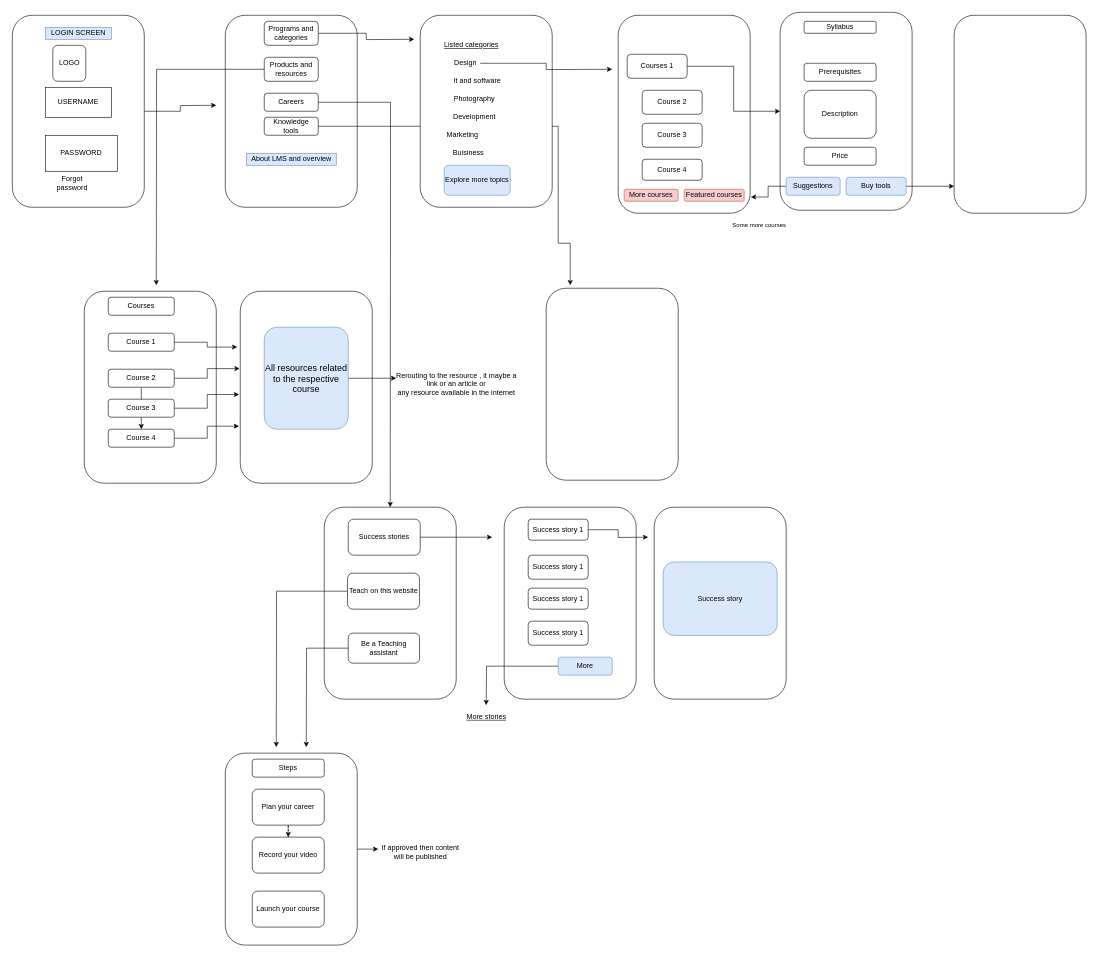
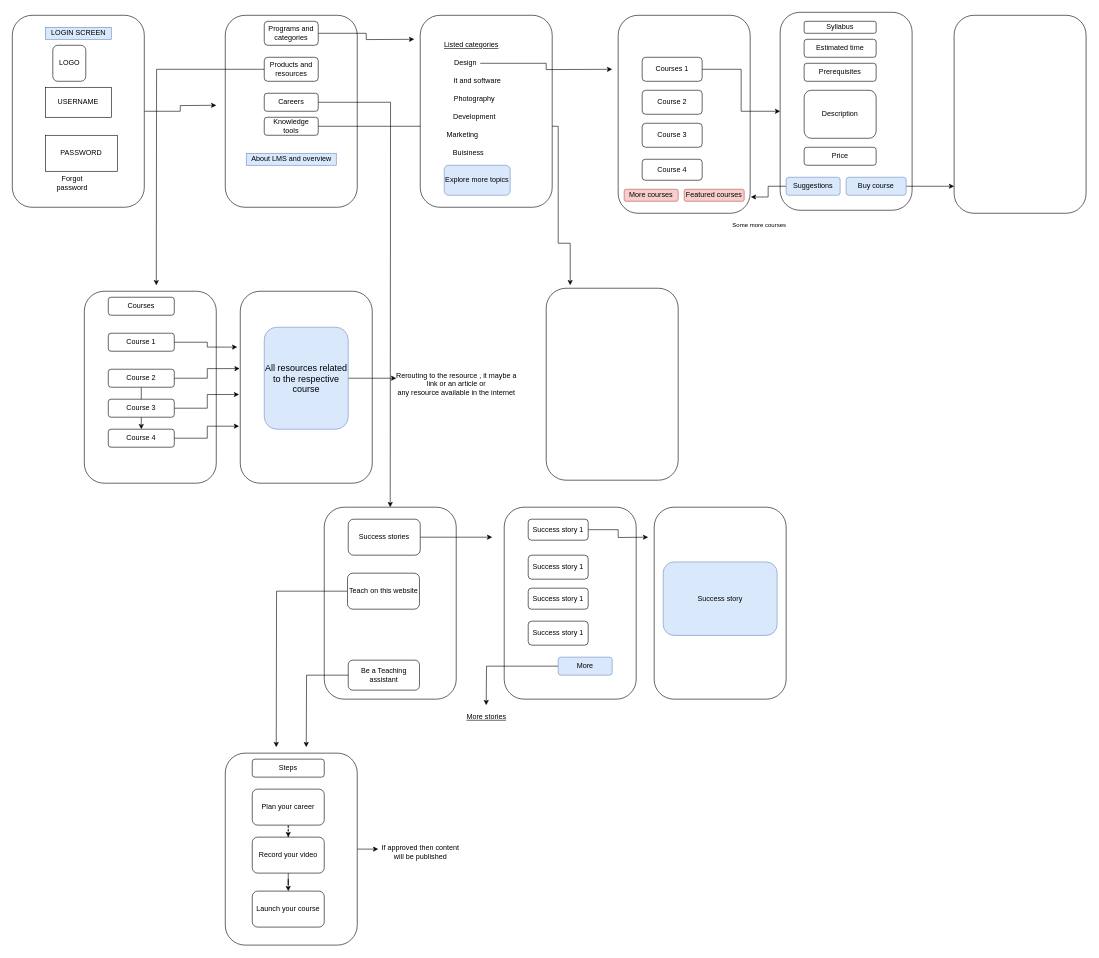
none -> (840, 48)
(657, 66) -> (672, 69)
(876, 186) -> (876, 186)
(384, 648) -> (384, 675)
none -> (288, 882)
